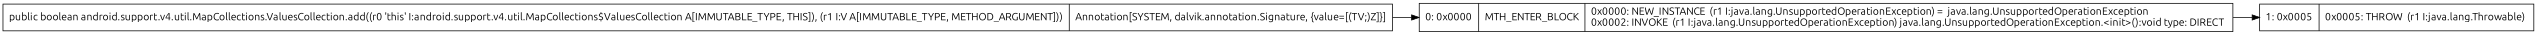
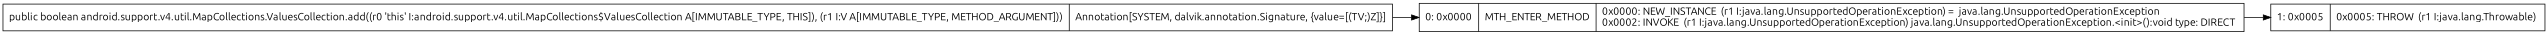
(1532, 17) -> (1537, 17)
